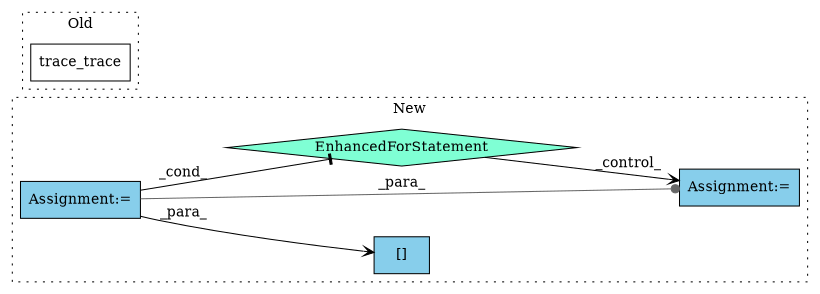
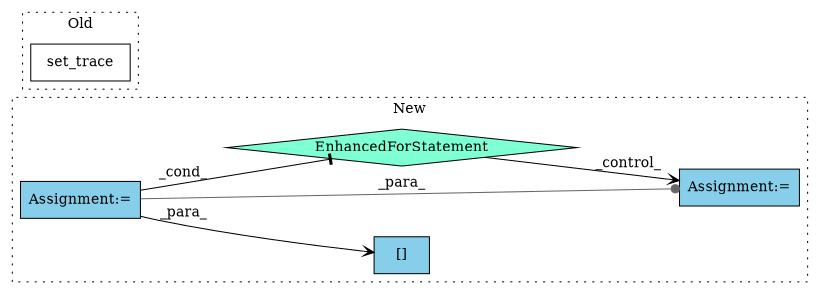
(80, 63) -> (80, 63)
